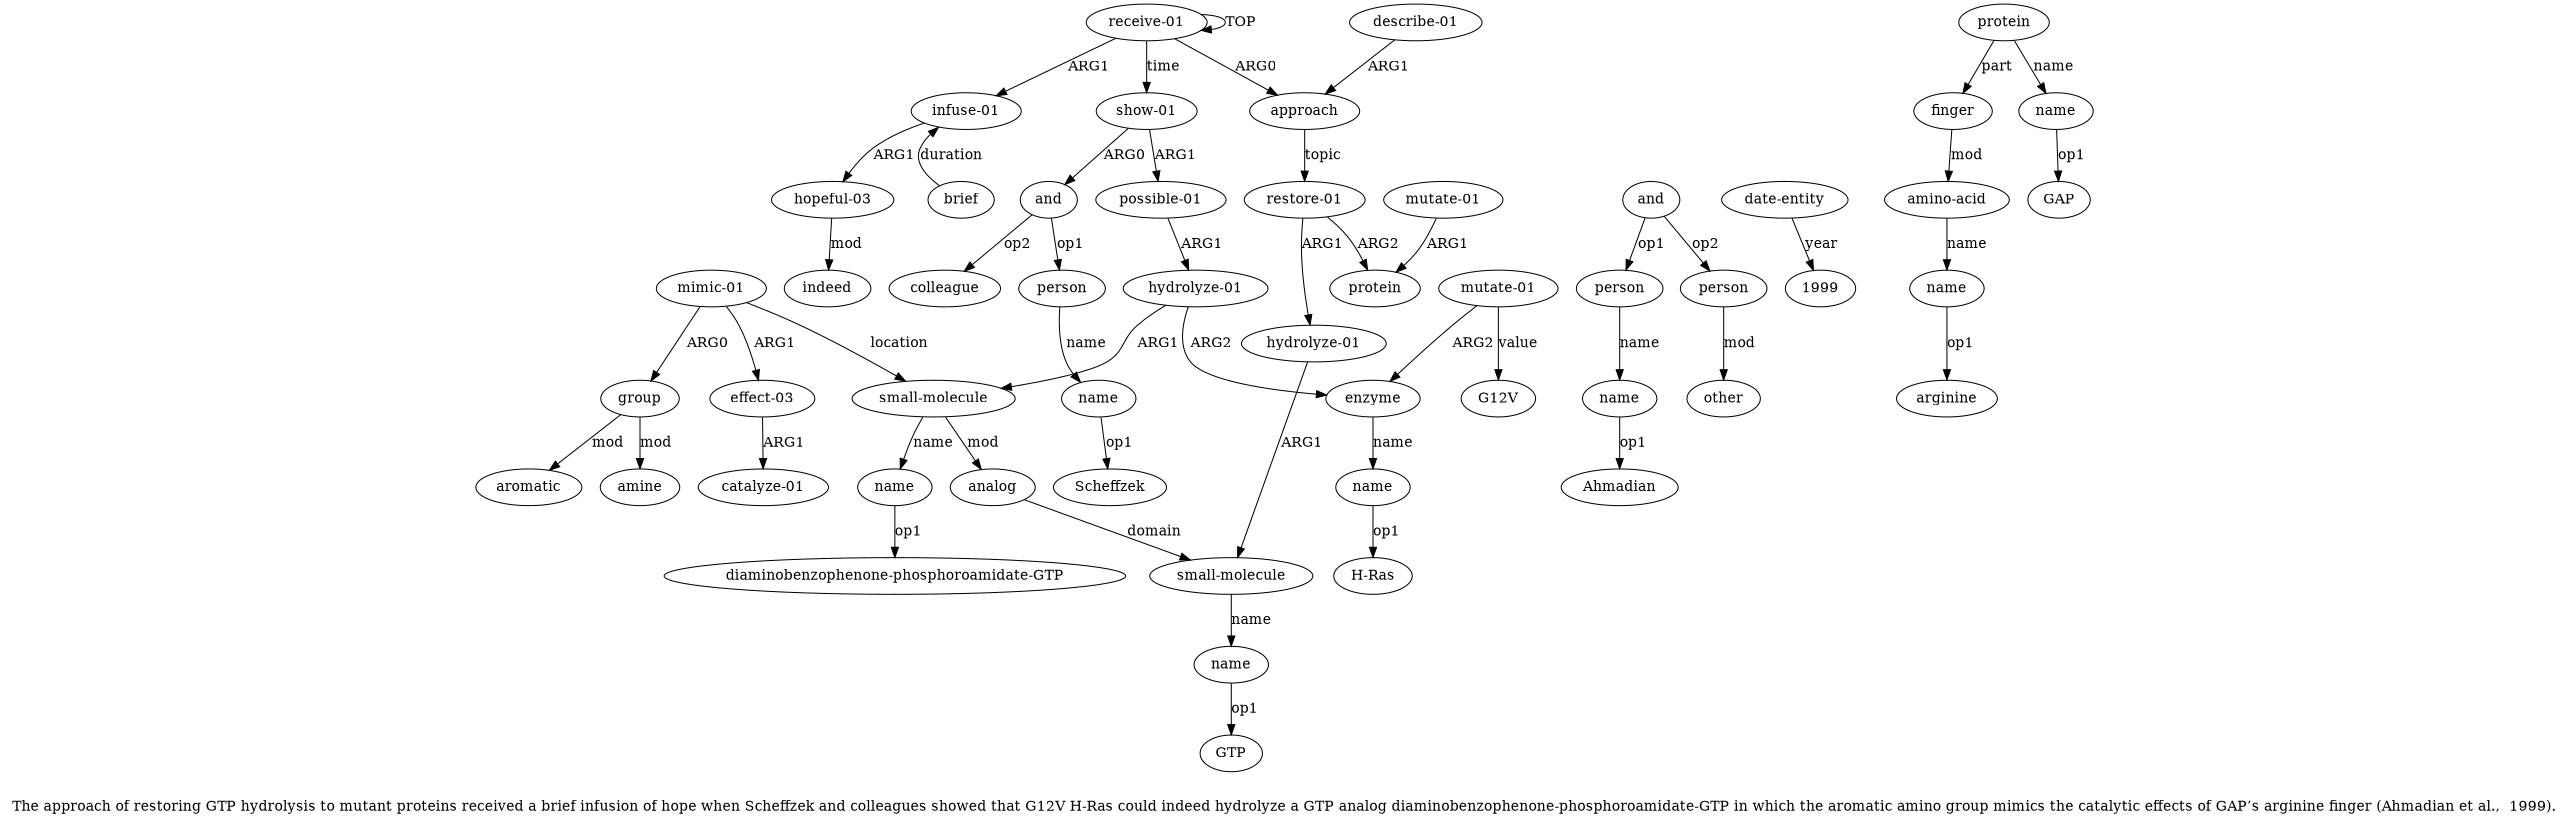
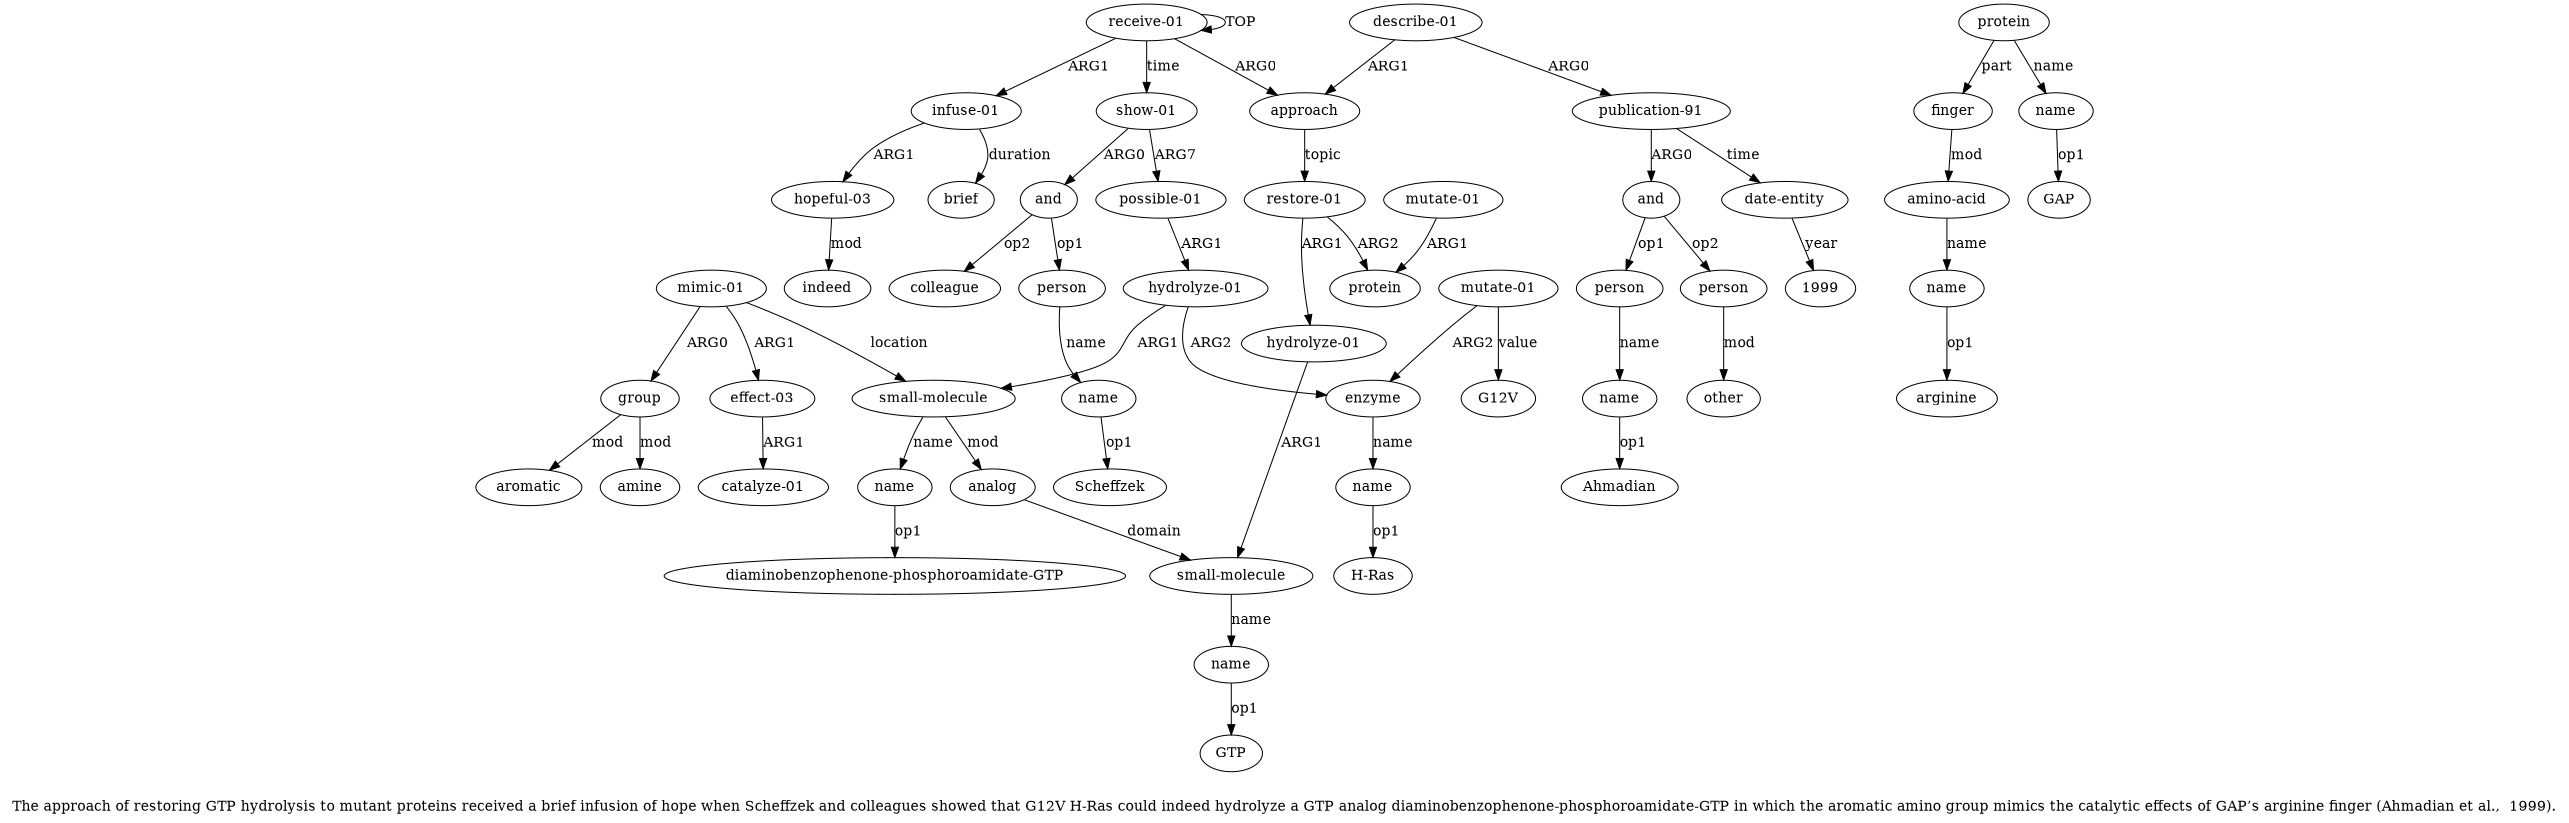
none -> (1651, 111)
(1176, 155) -> (1176, 155)
(919, 162) -> (988, 152)
